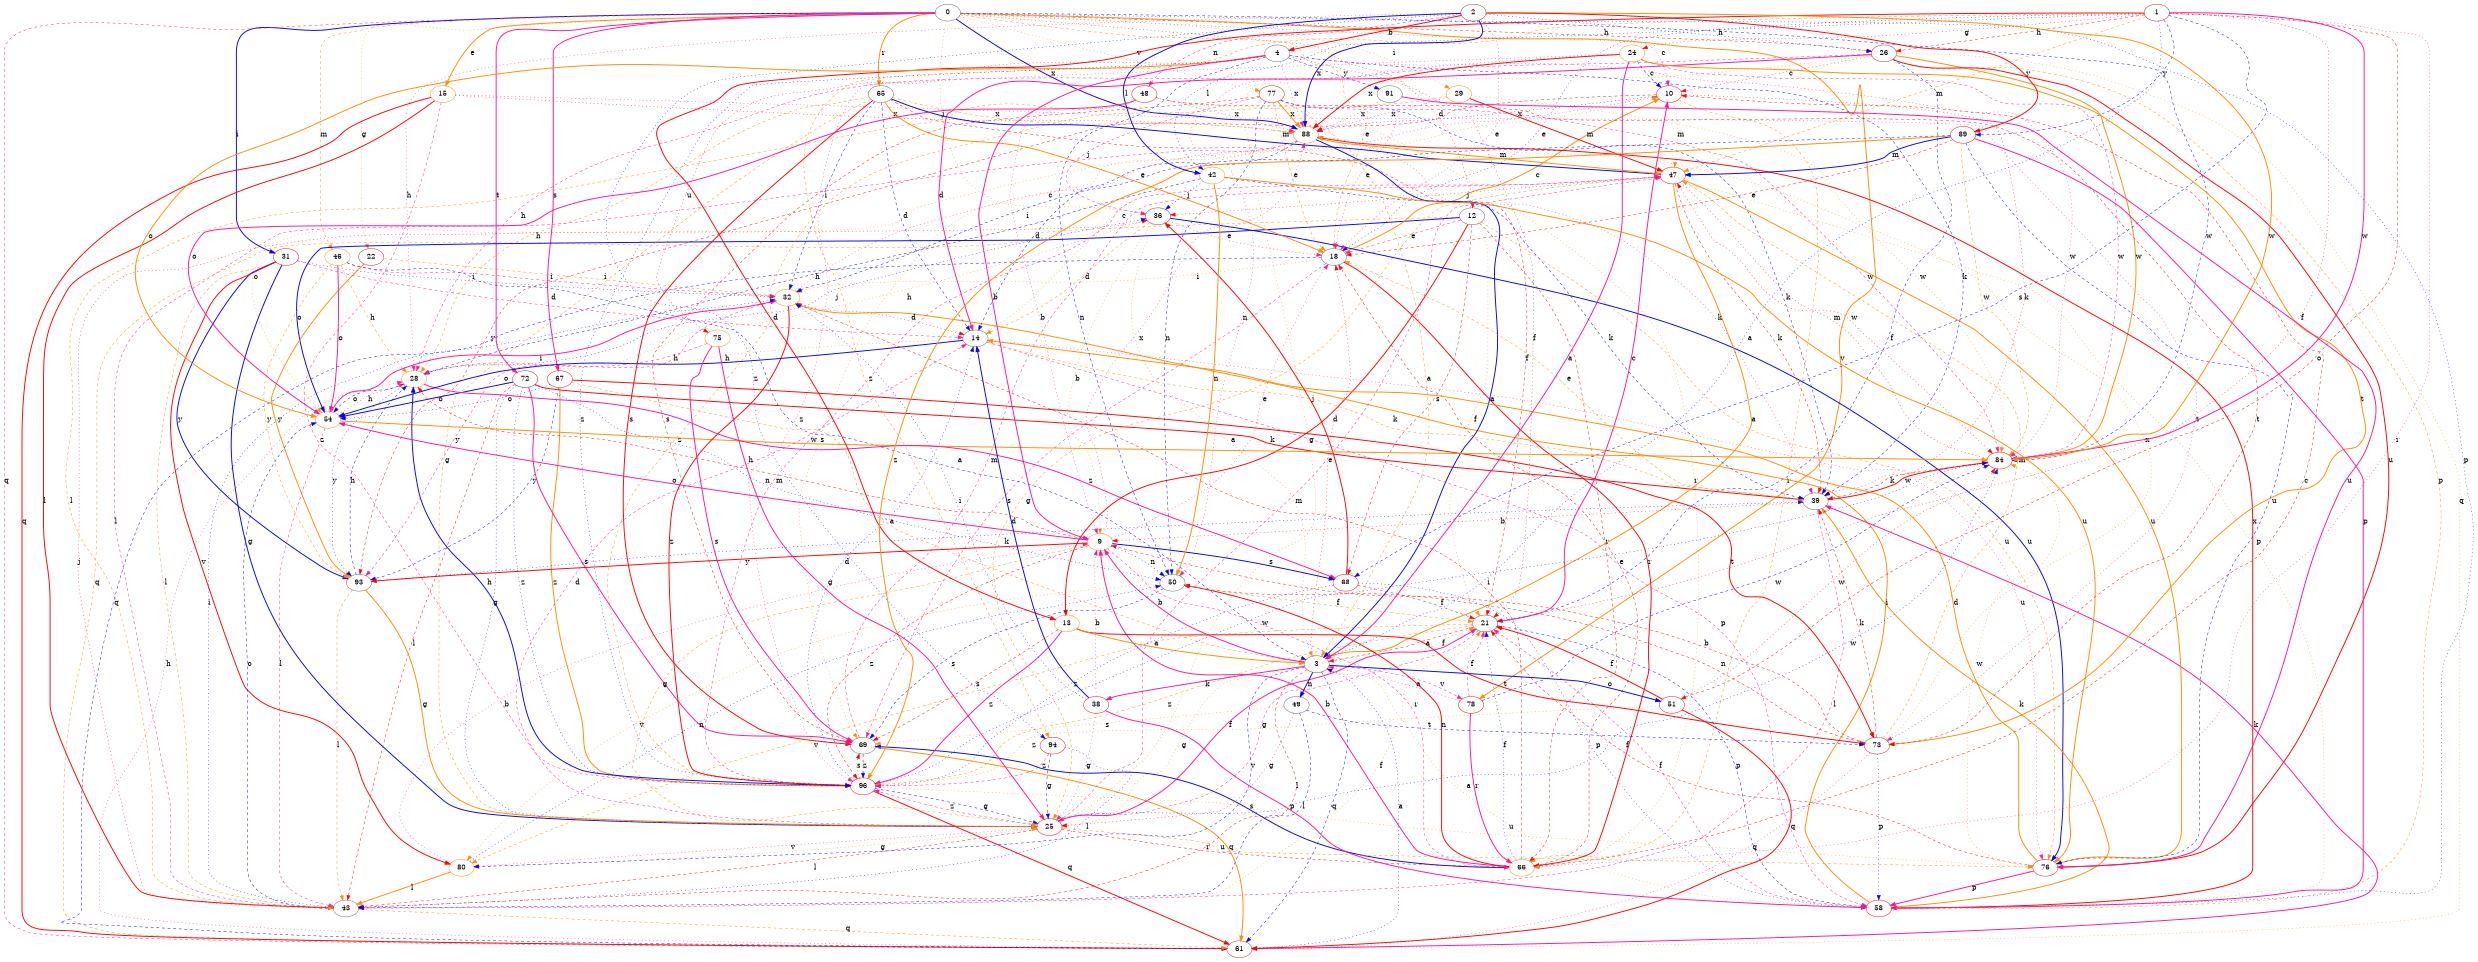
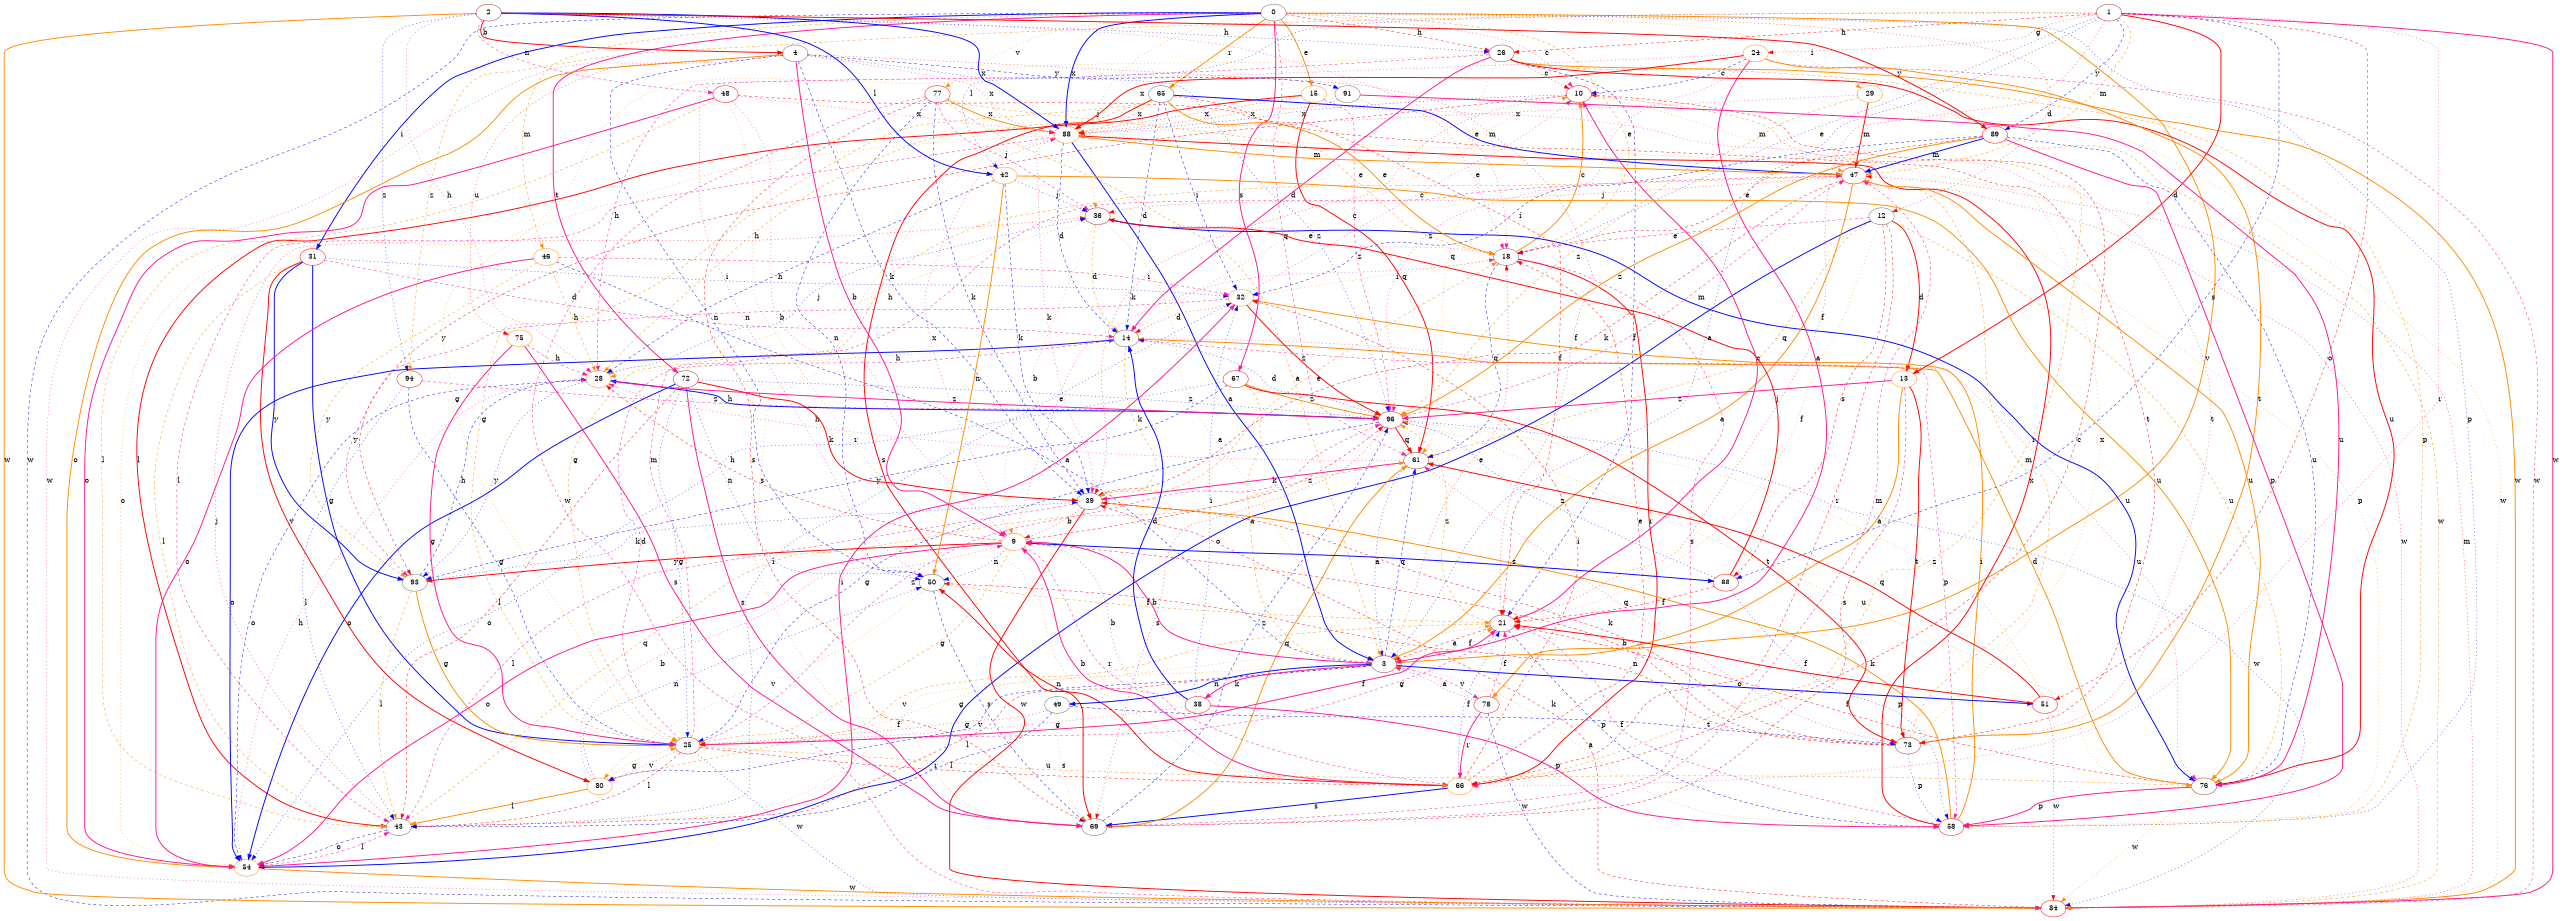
(371, 257) -> none
(861, 448) -> (992, 404)
